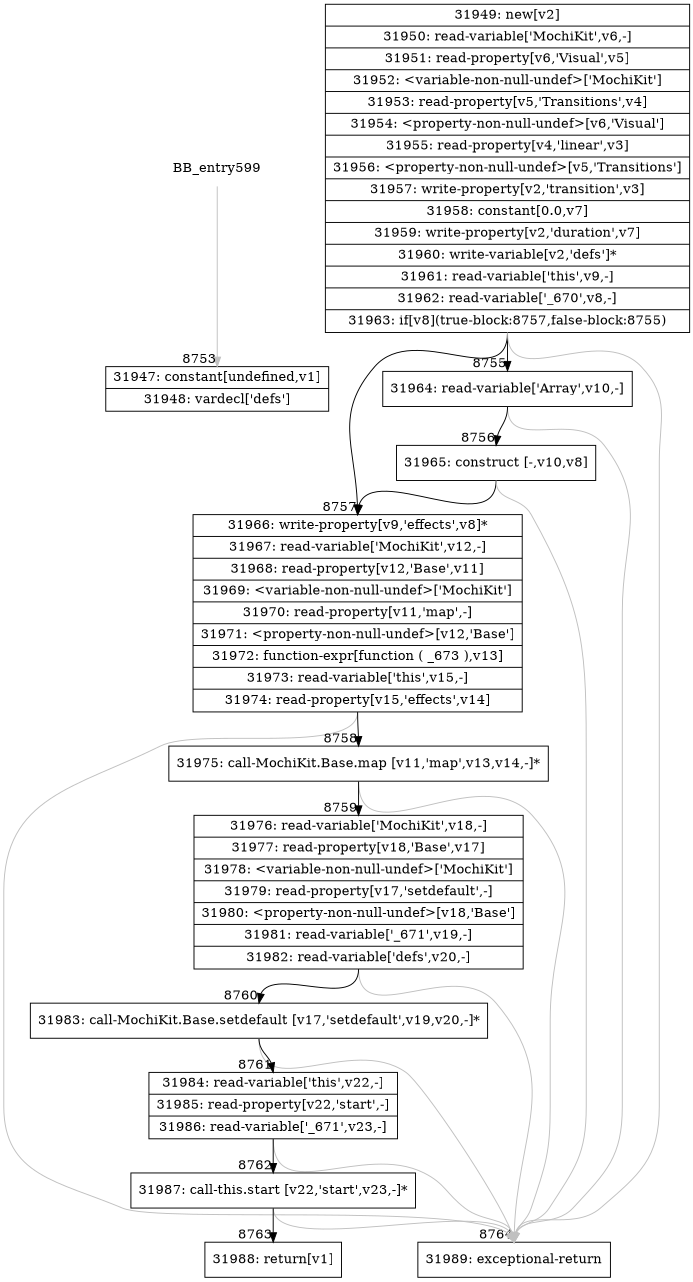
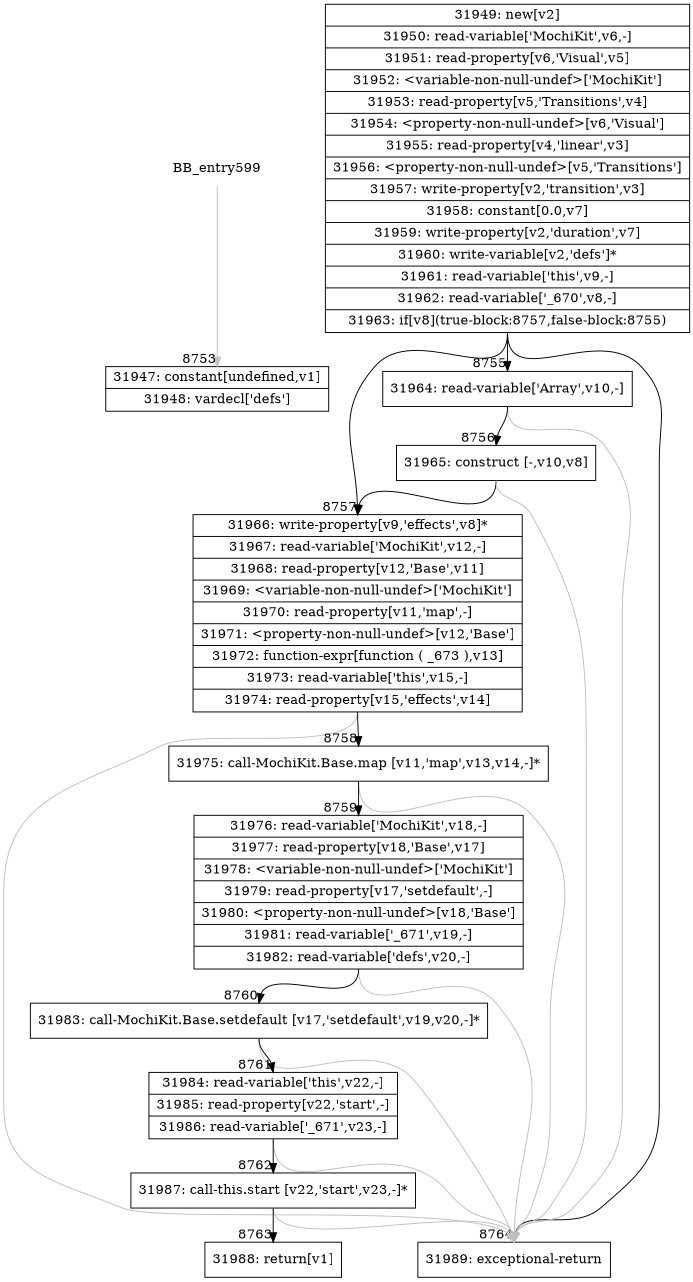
(659, 764) -> (659, 764)
